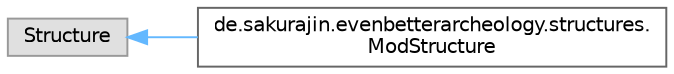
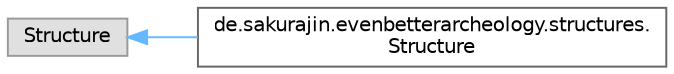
(432, 37) -> (432, 37)
